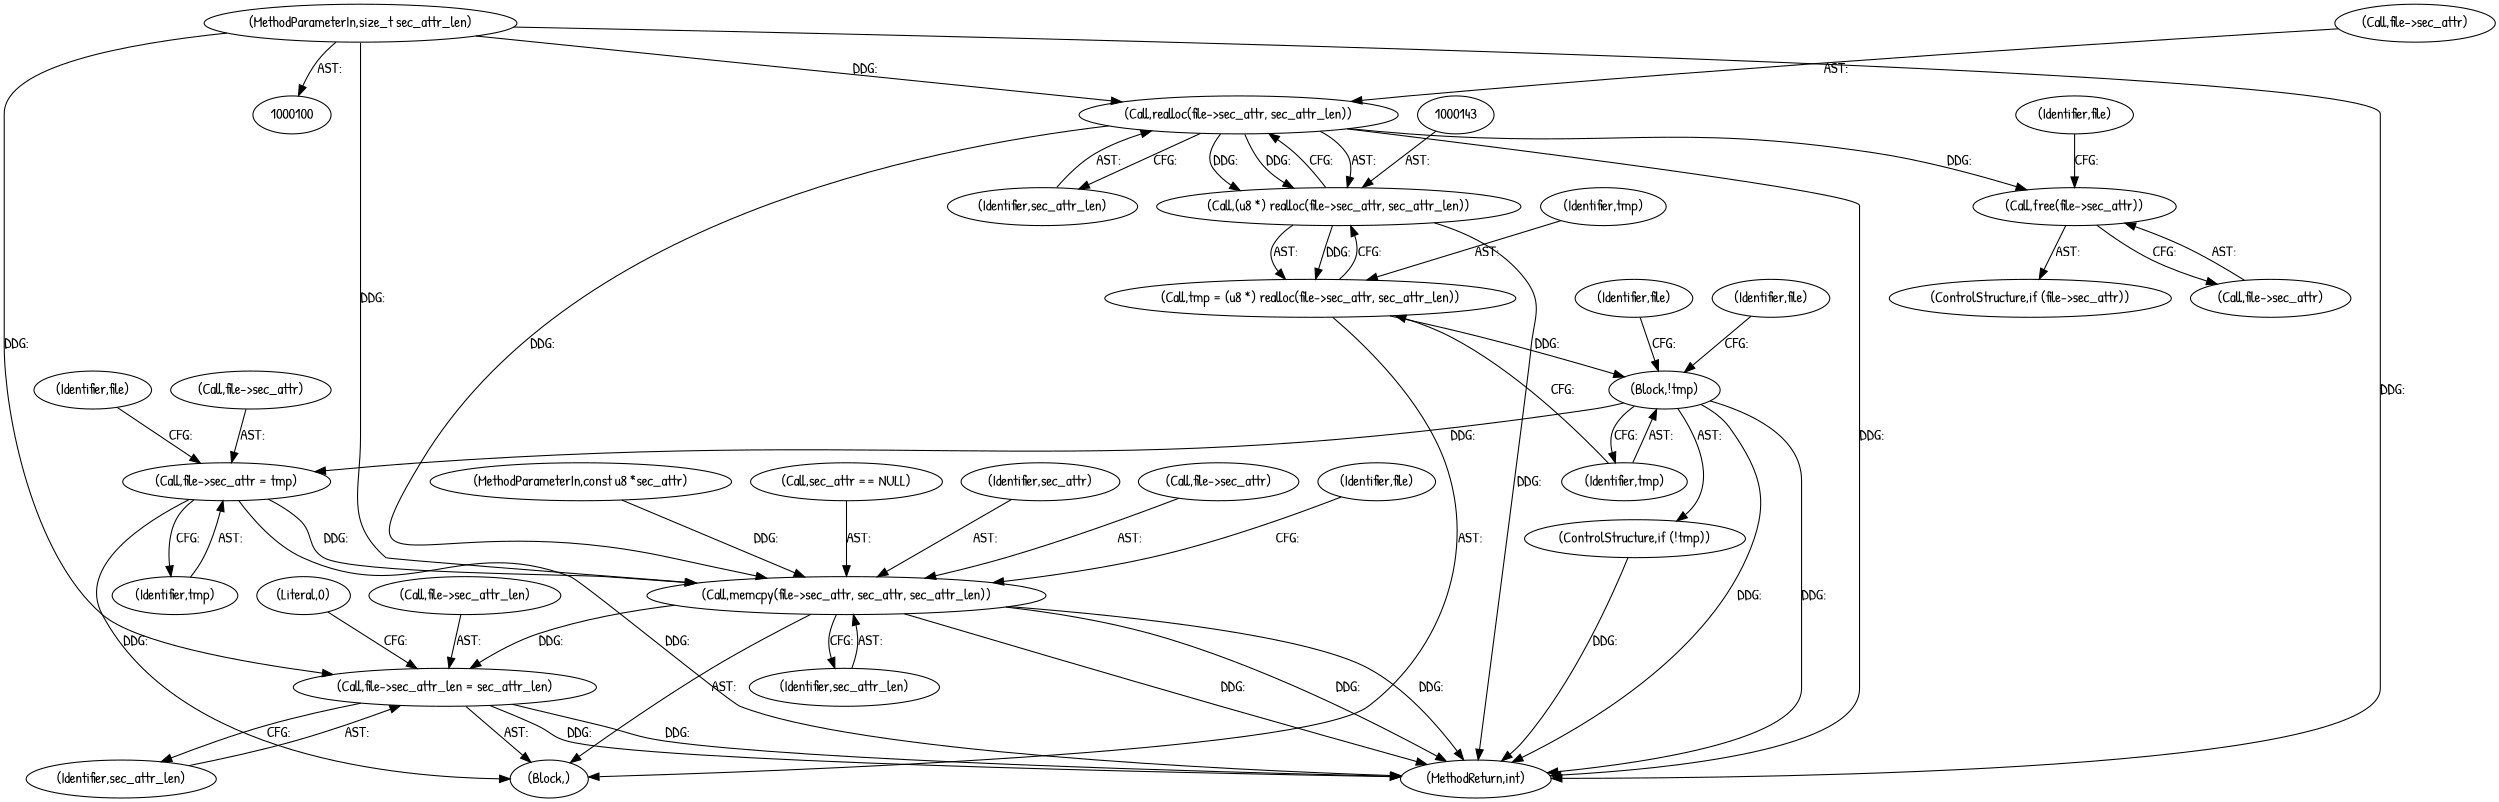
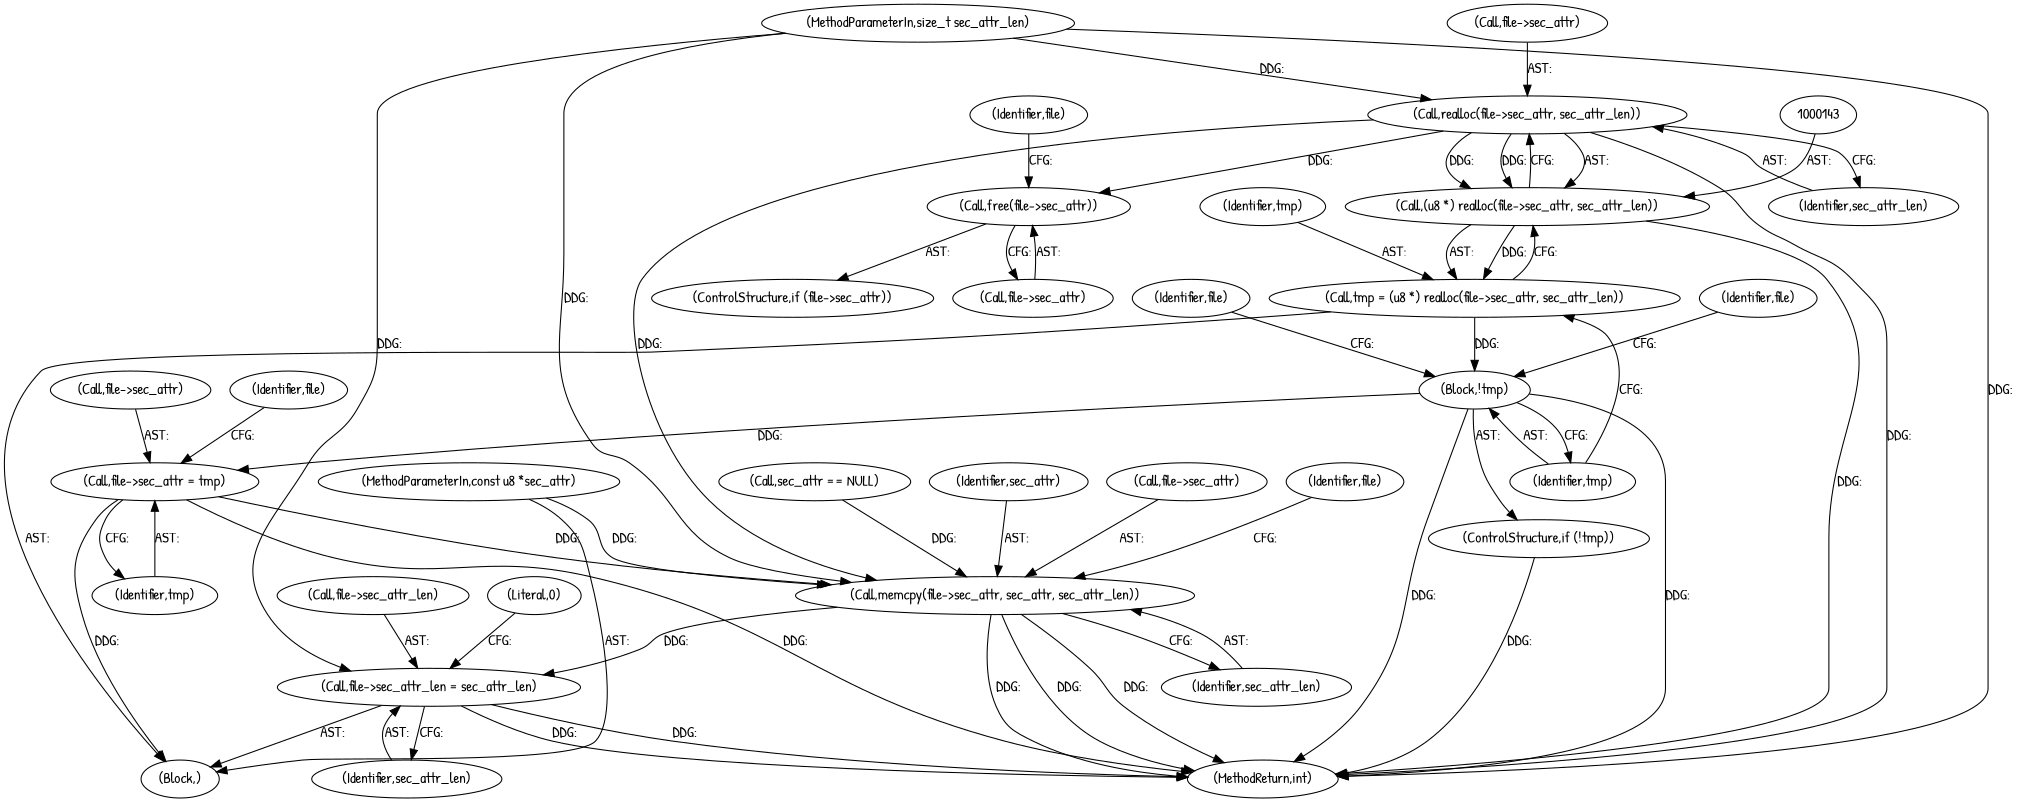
(292, 115) -> none
(861, 539) -> (946, 539)
(692, 680) -> (548, 753)
